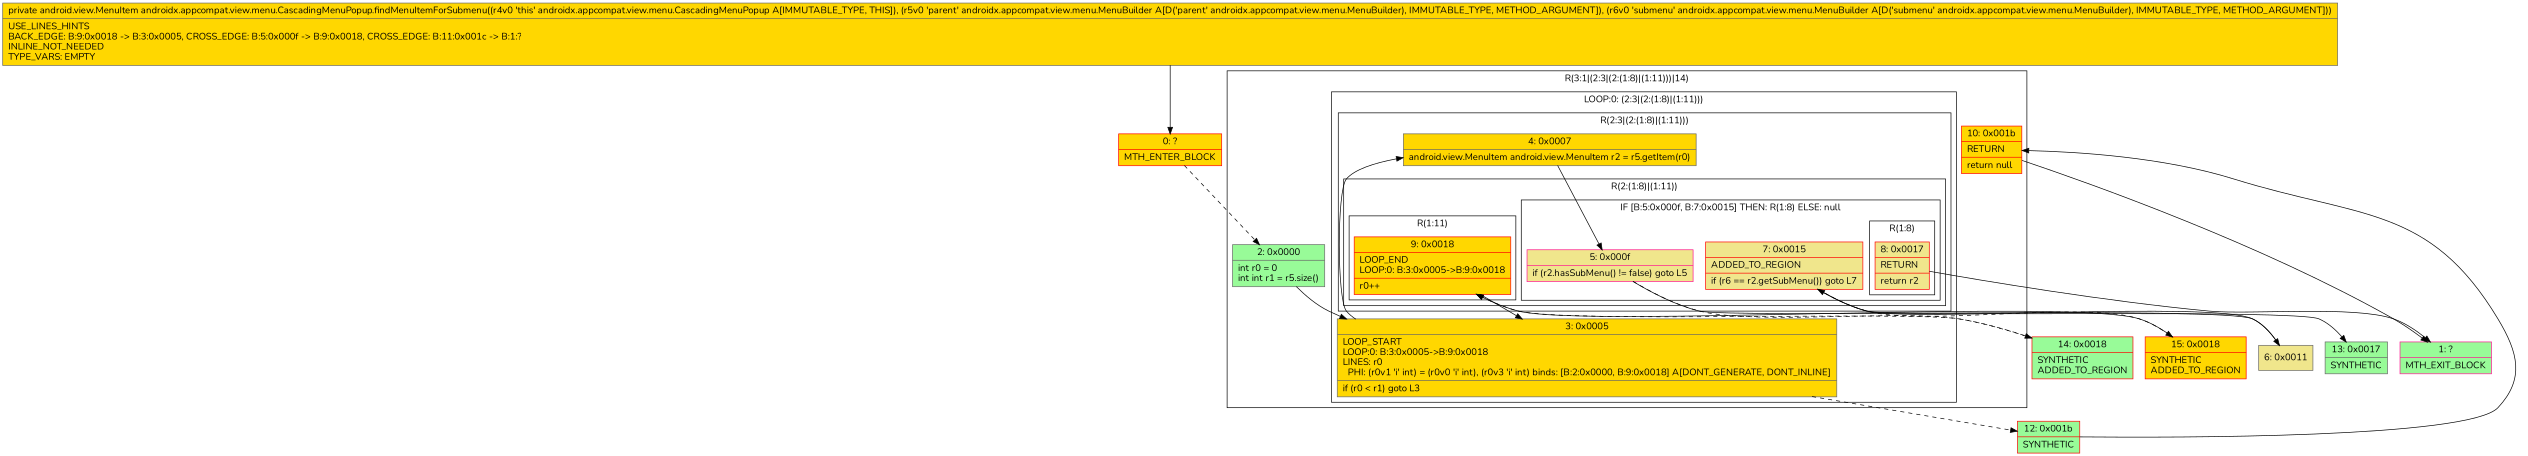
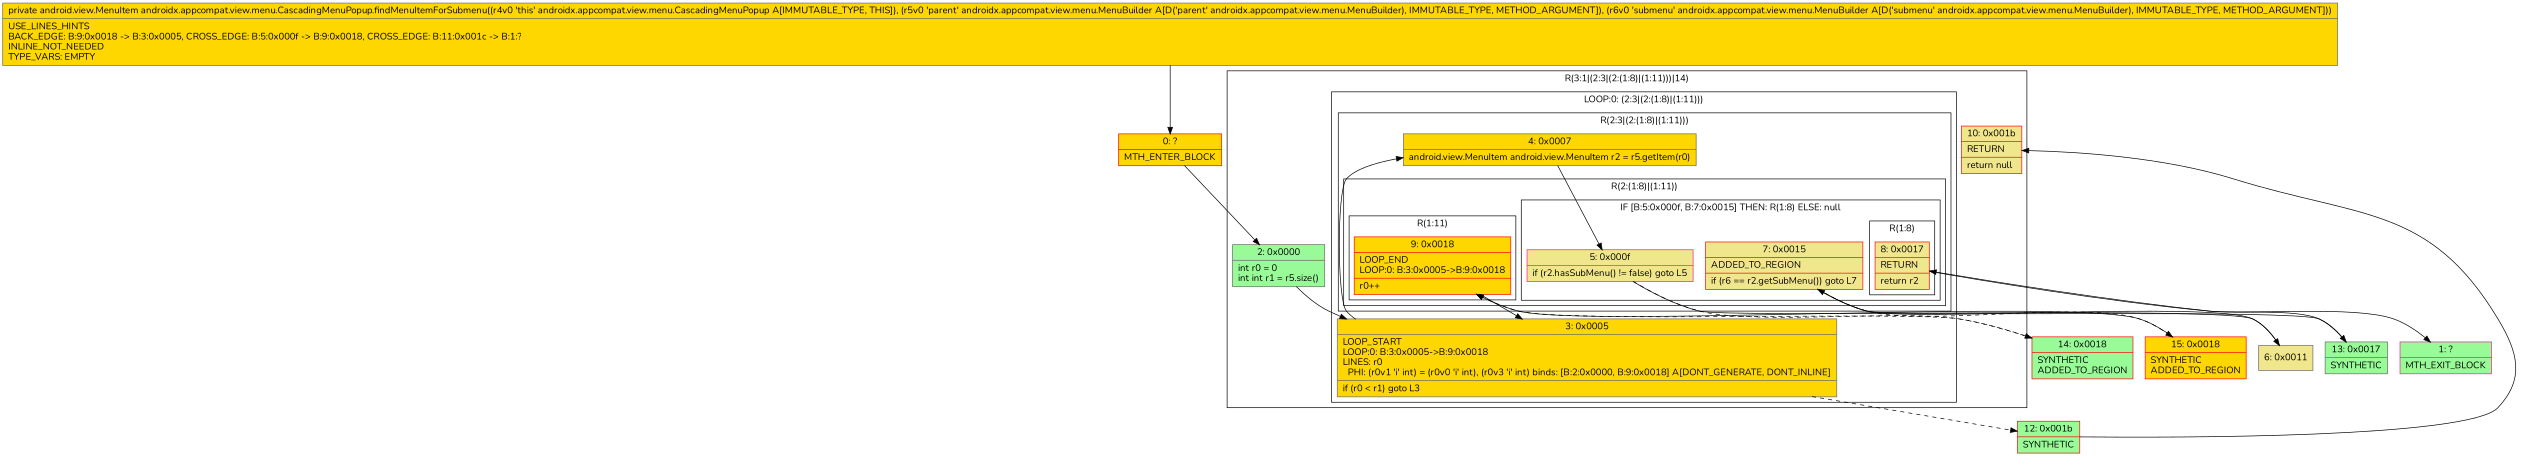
(1992, 150) -> (1992, 150)
(1220, 203) -> (1220, 203)
(2227, 238) -> none
none -> (2145, 303)
